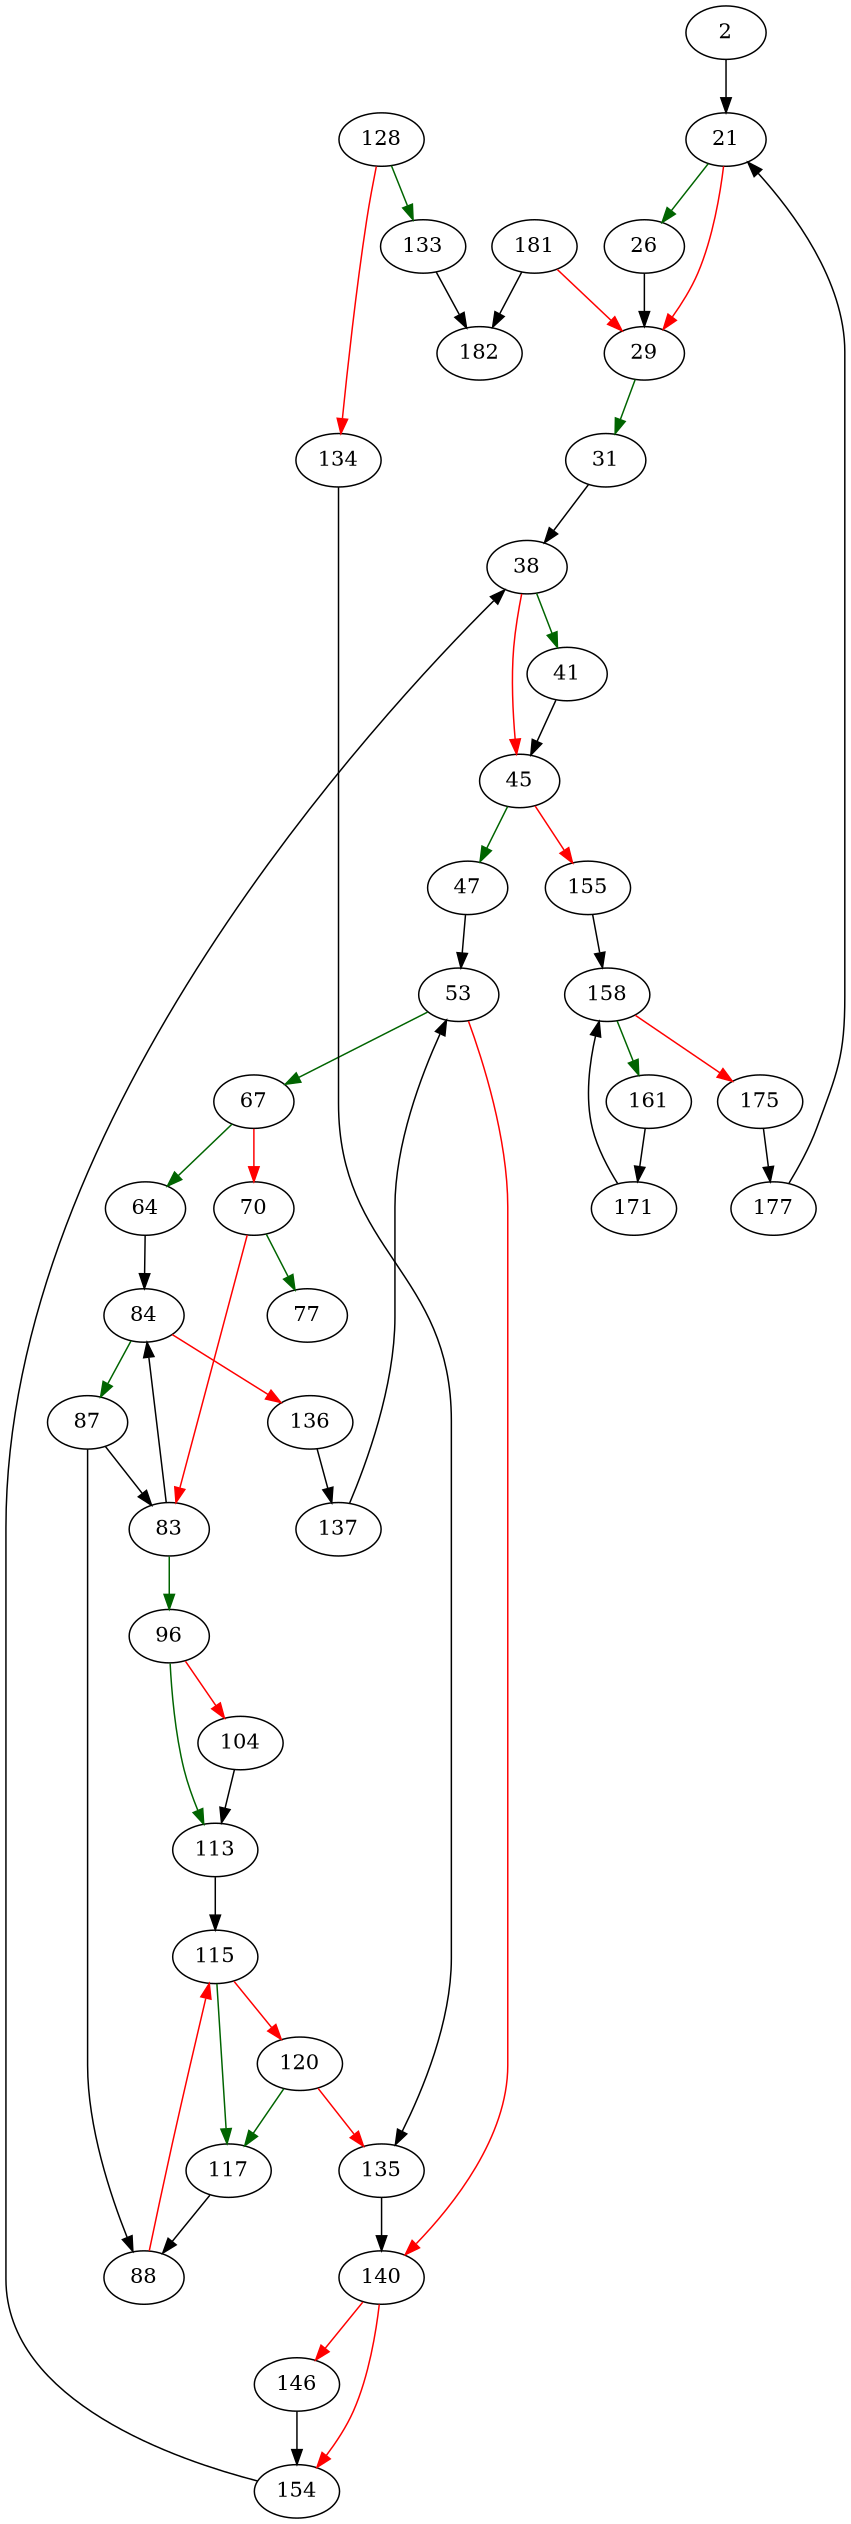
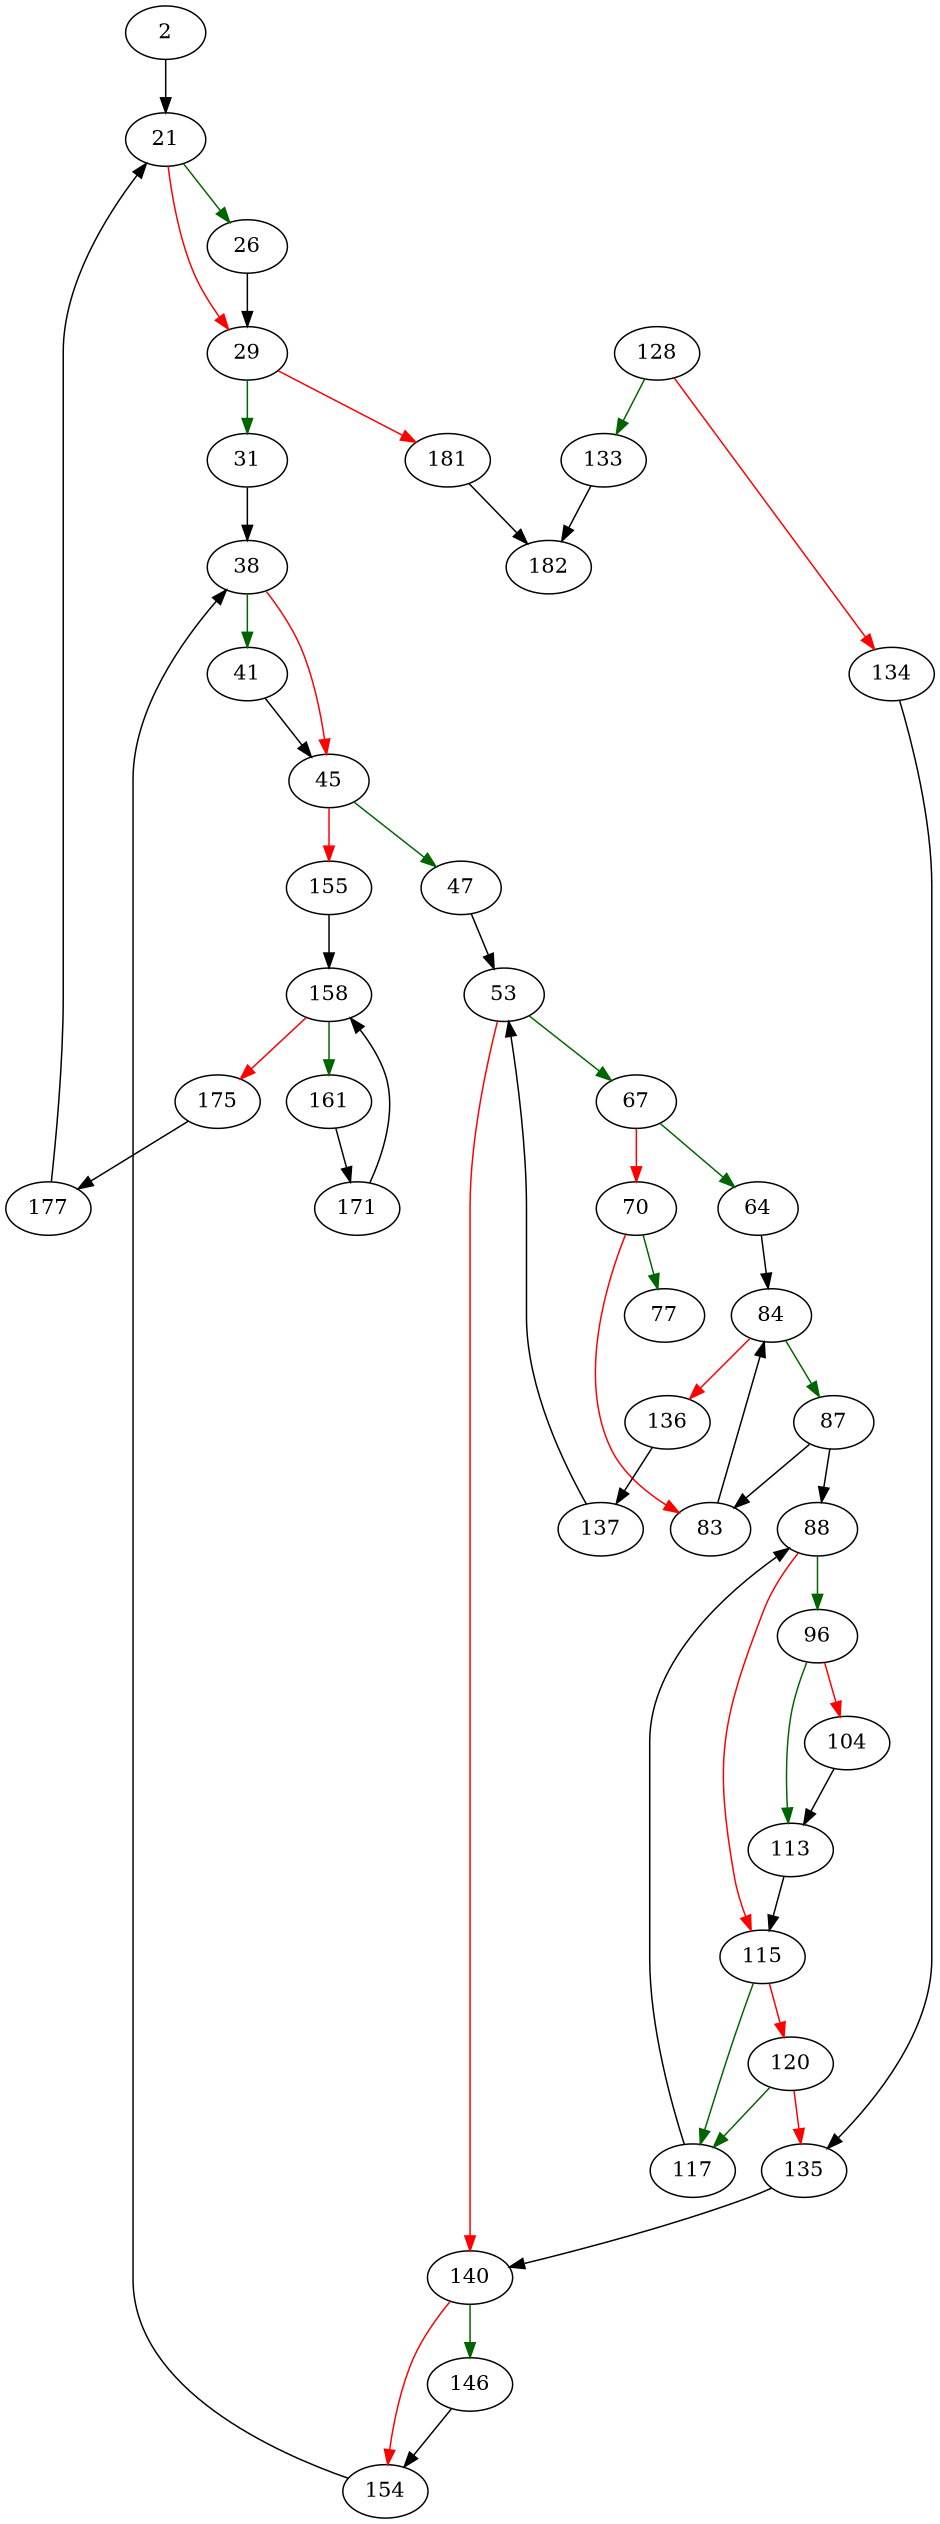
(584, 295) -> (340, 403)
(169, 1575) -> (817, 1575)
(344, 2325) -> (470, 2324)
